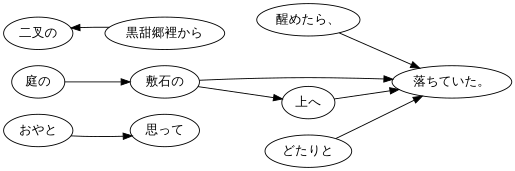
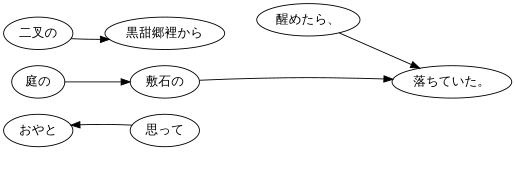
(95, 27) -> (86, 39)
(308, 103) -> none
(97, 137) -> (106, 124)
(308, 151) -> none
